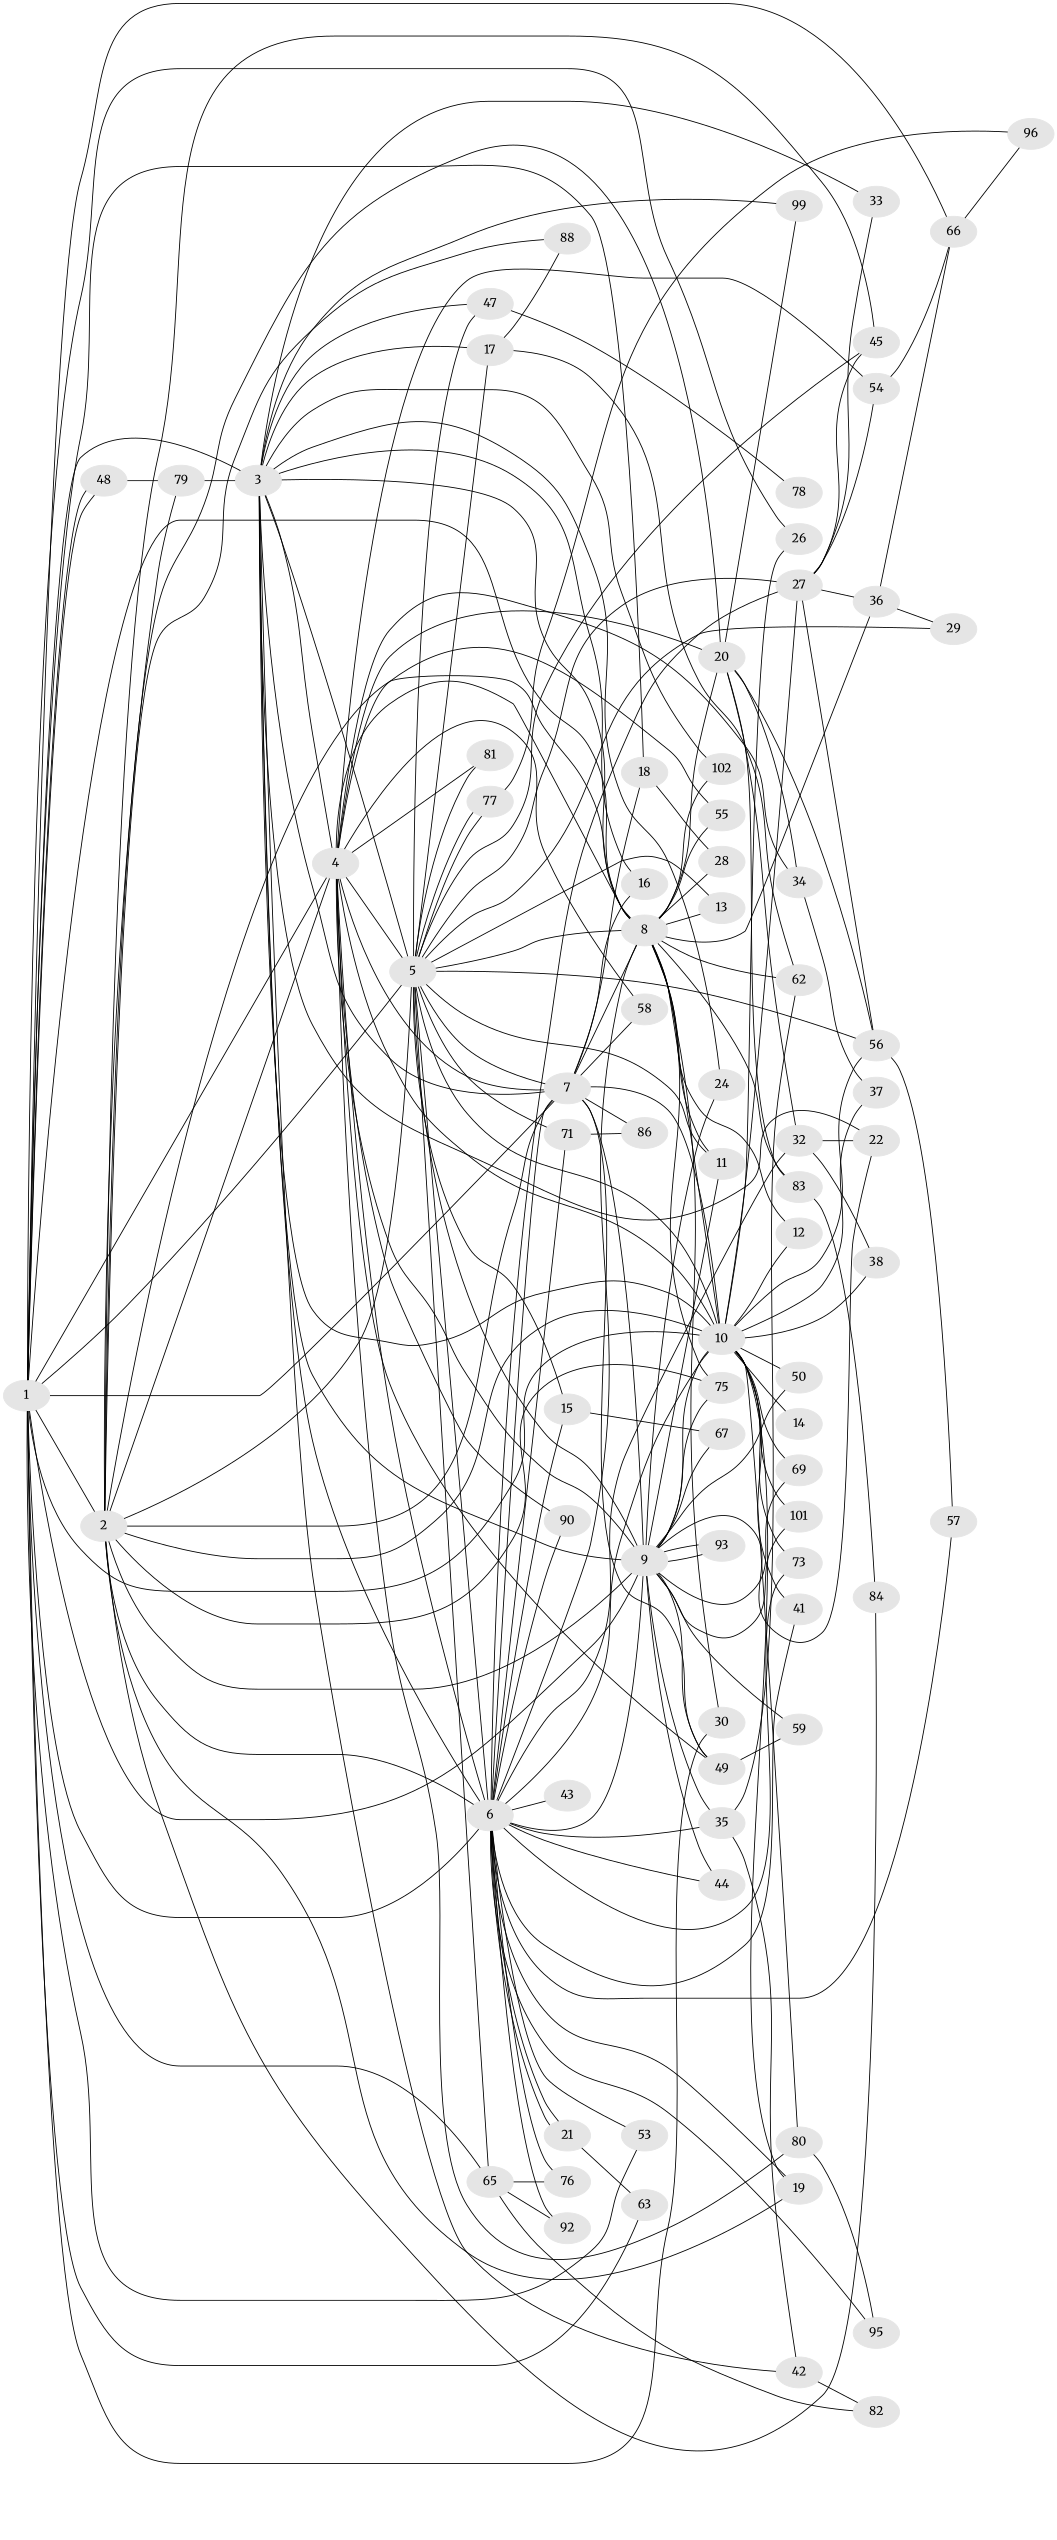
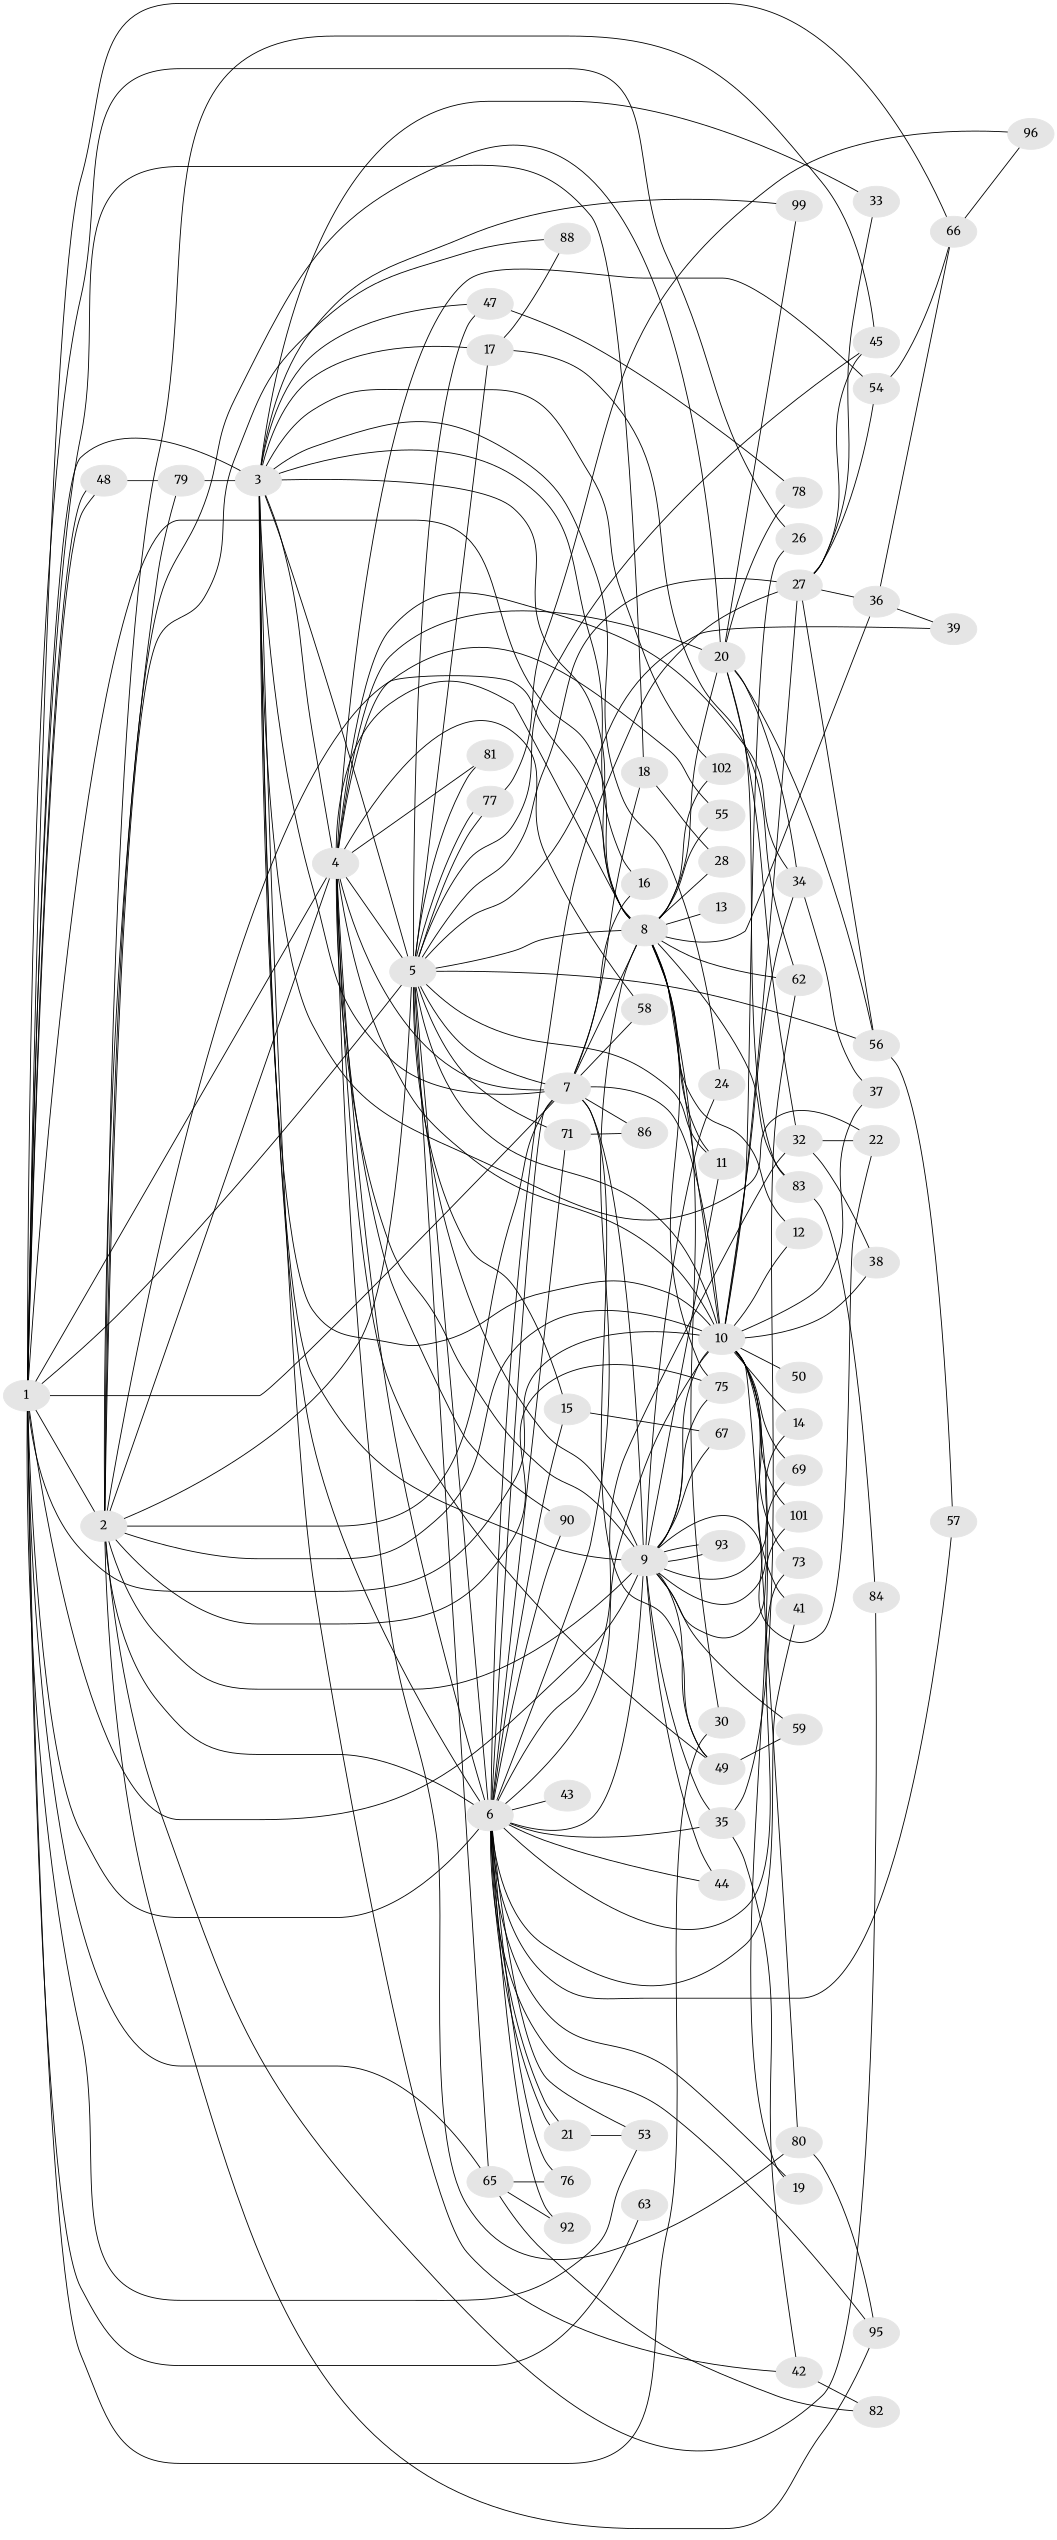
none -> (749, 571)
(954, 629) -> (954, 629)
(557, 895) -> none
(836, 1228) -> (754, 1109)
(727, 1474) -> (754, 1560)
(351, 2047) -> (263, 2263)
(606, 2170) -> (606, 2136)
